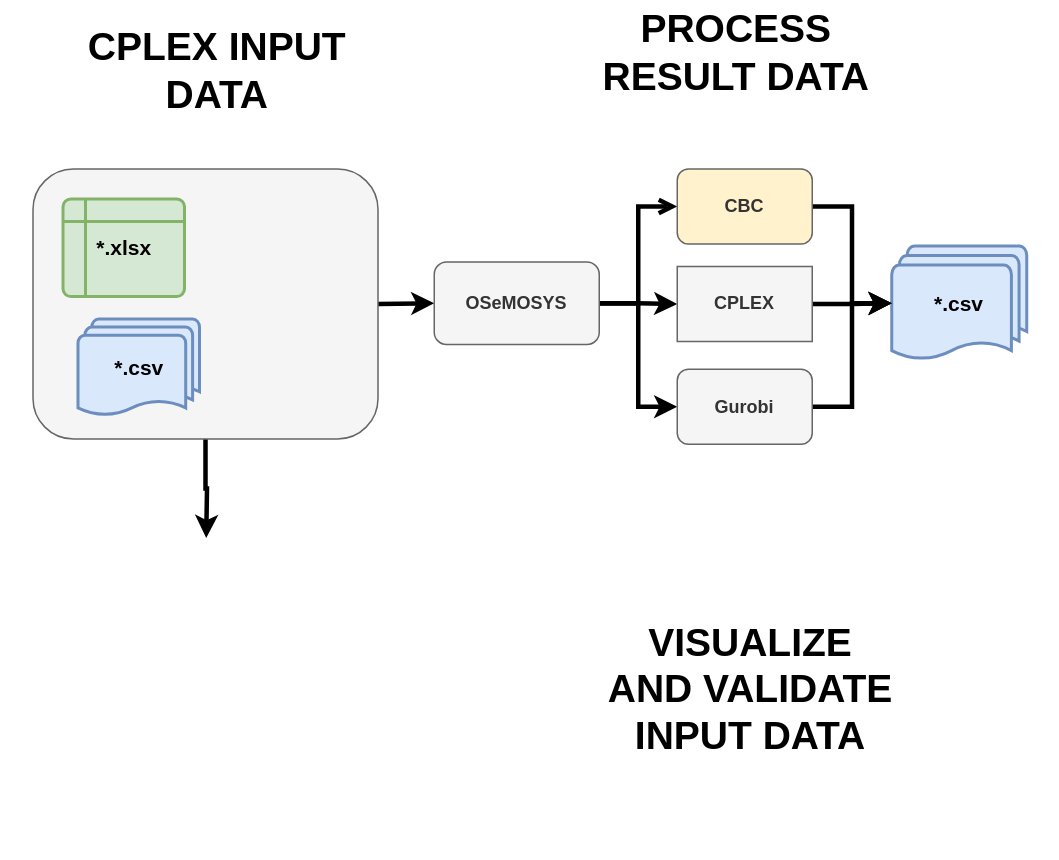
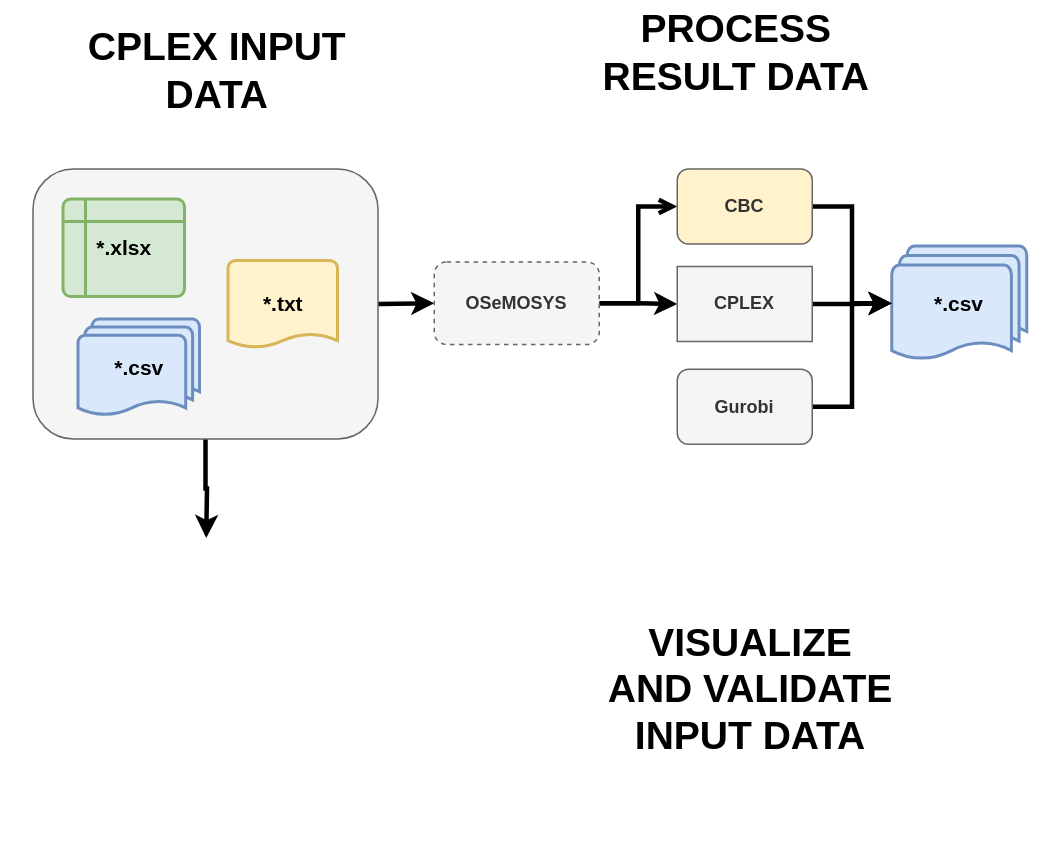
(517, 303) -> (517, 303)
none -> (283, 304)
(638, 367) -> none
